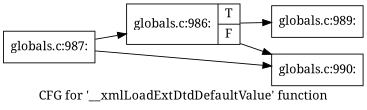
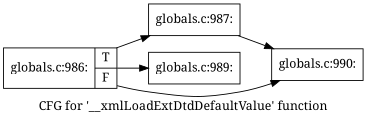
(106, 37) -> (129, 43)
